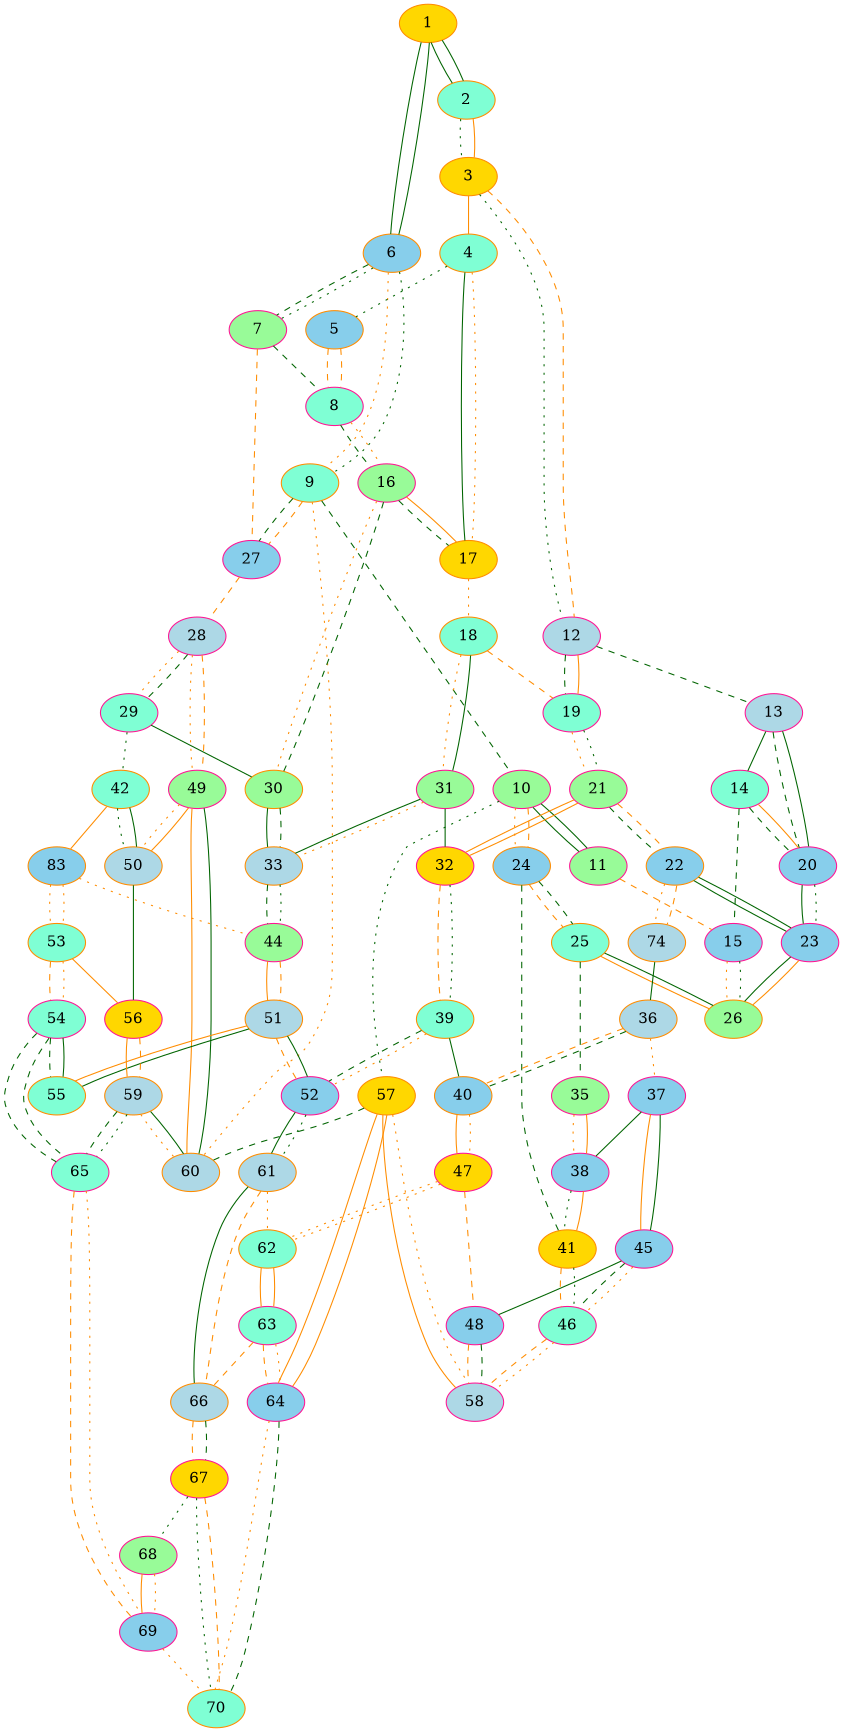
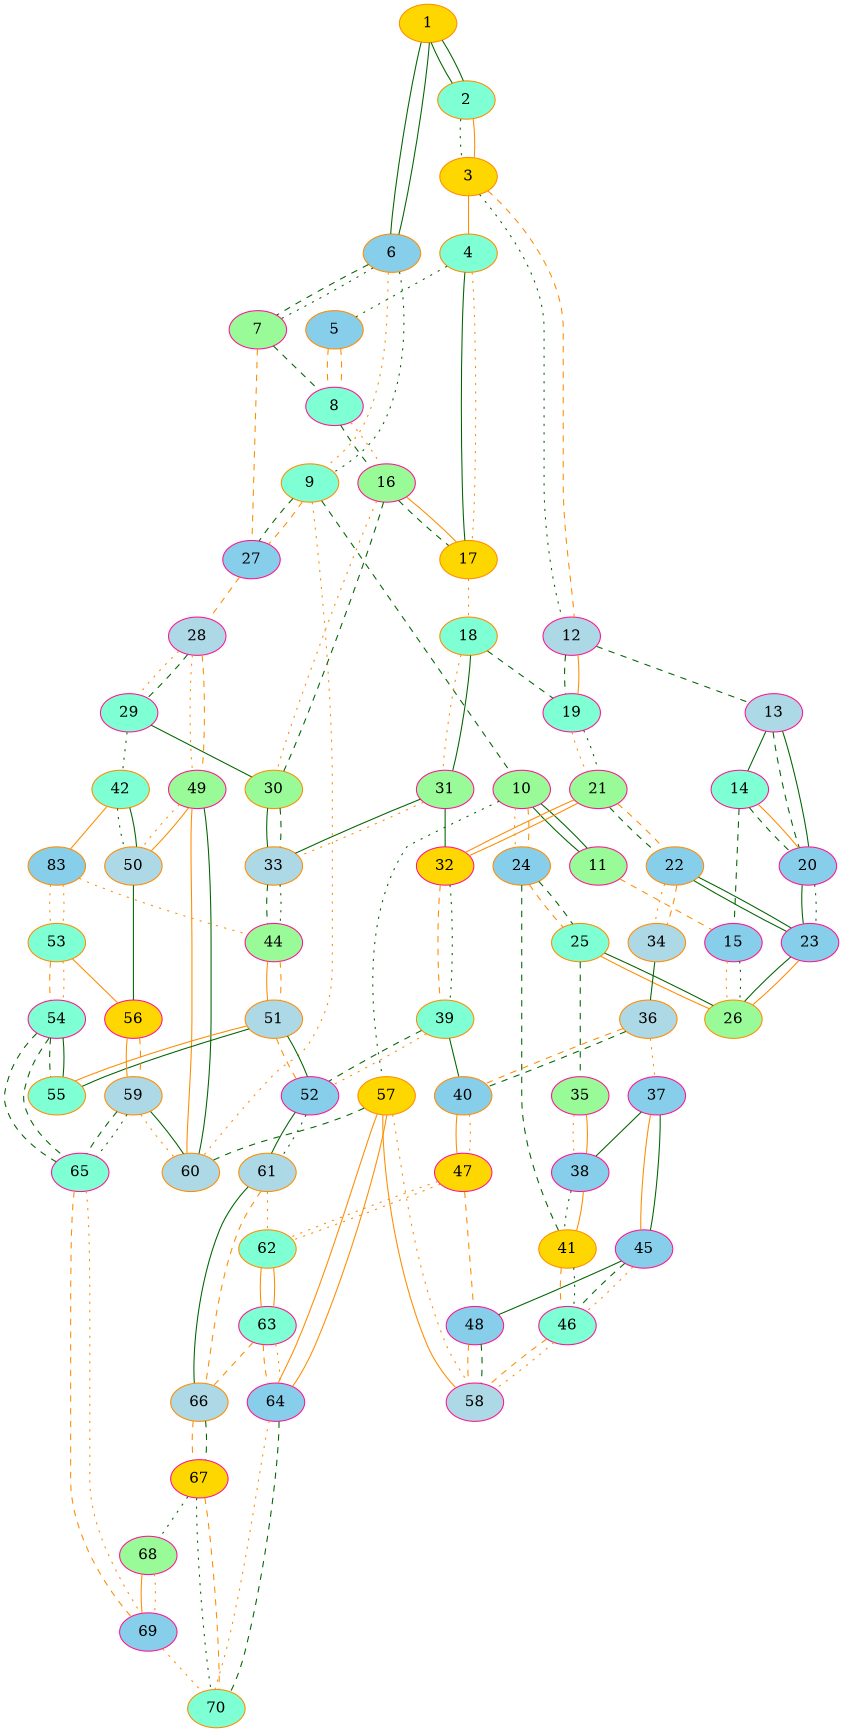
(520, 675) -> (520, 675)
(657, 943) -> (657, 943)
